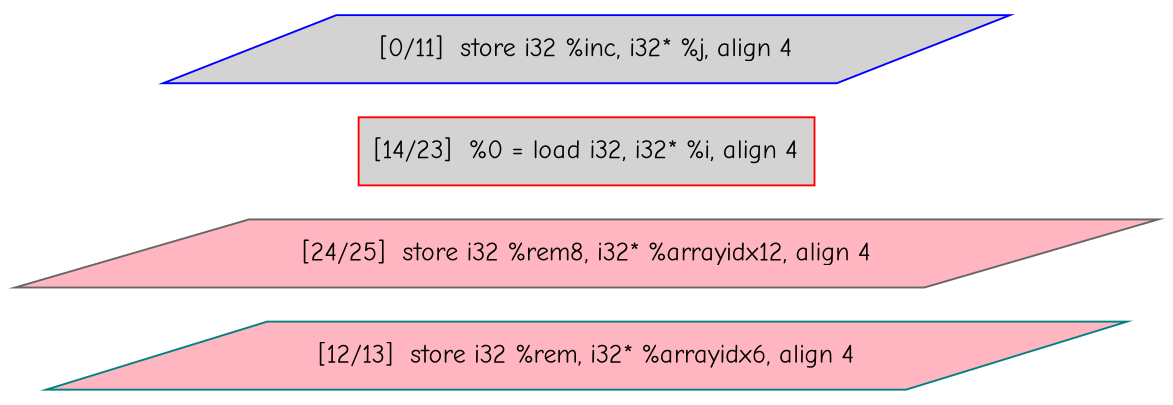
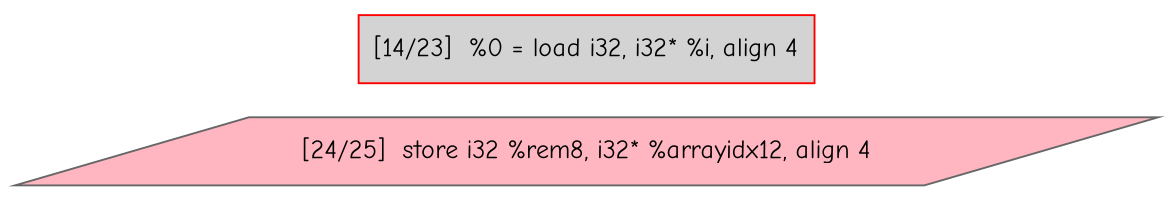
(587, 49) -> none
(587, 356) -> none
